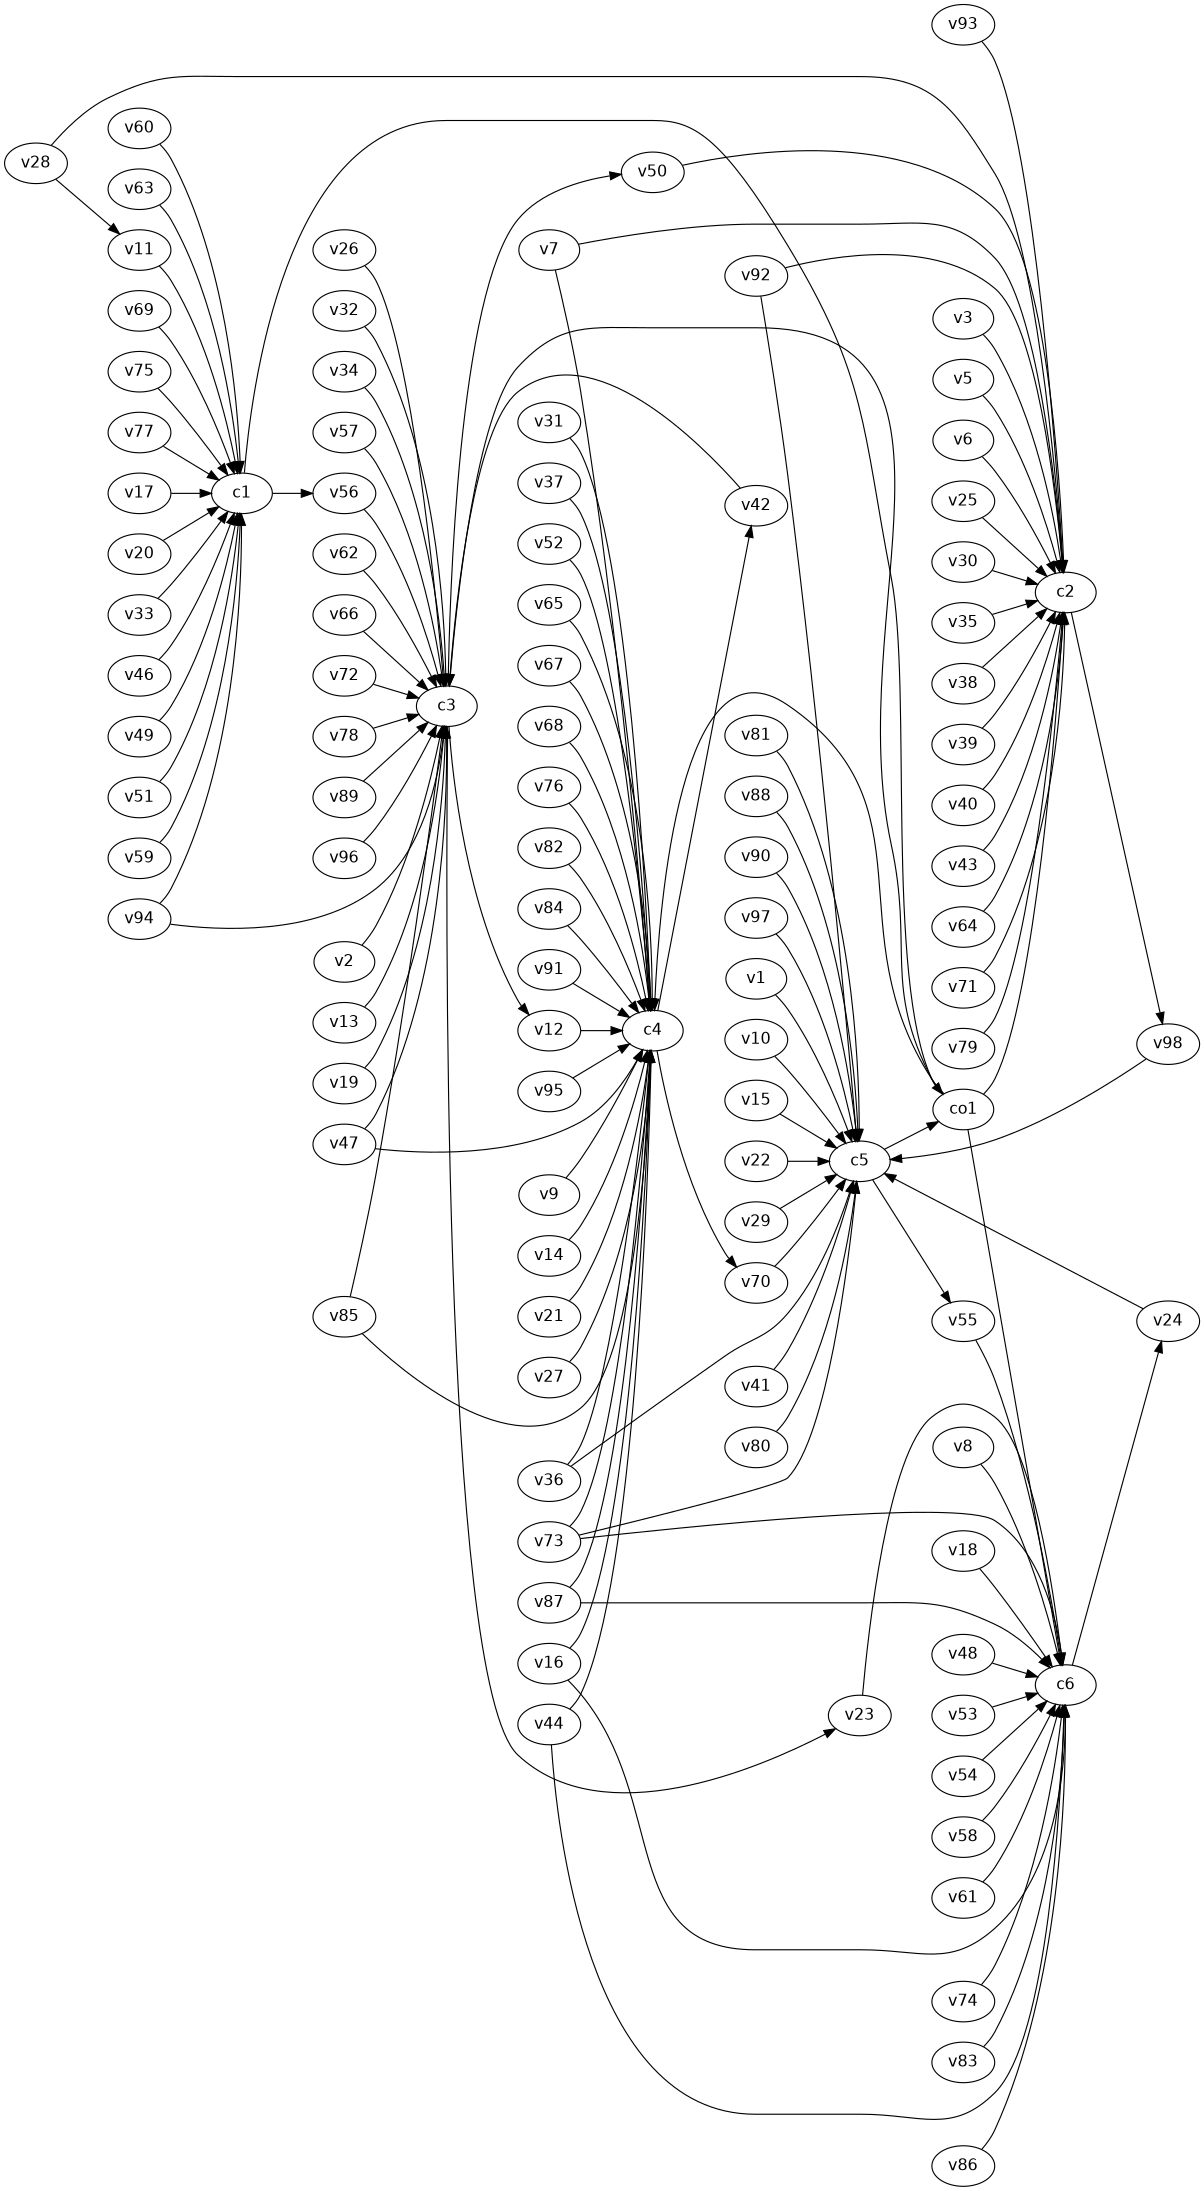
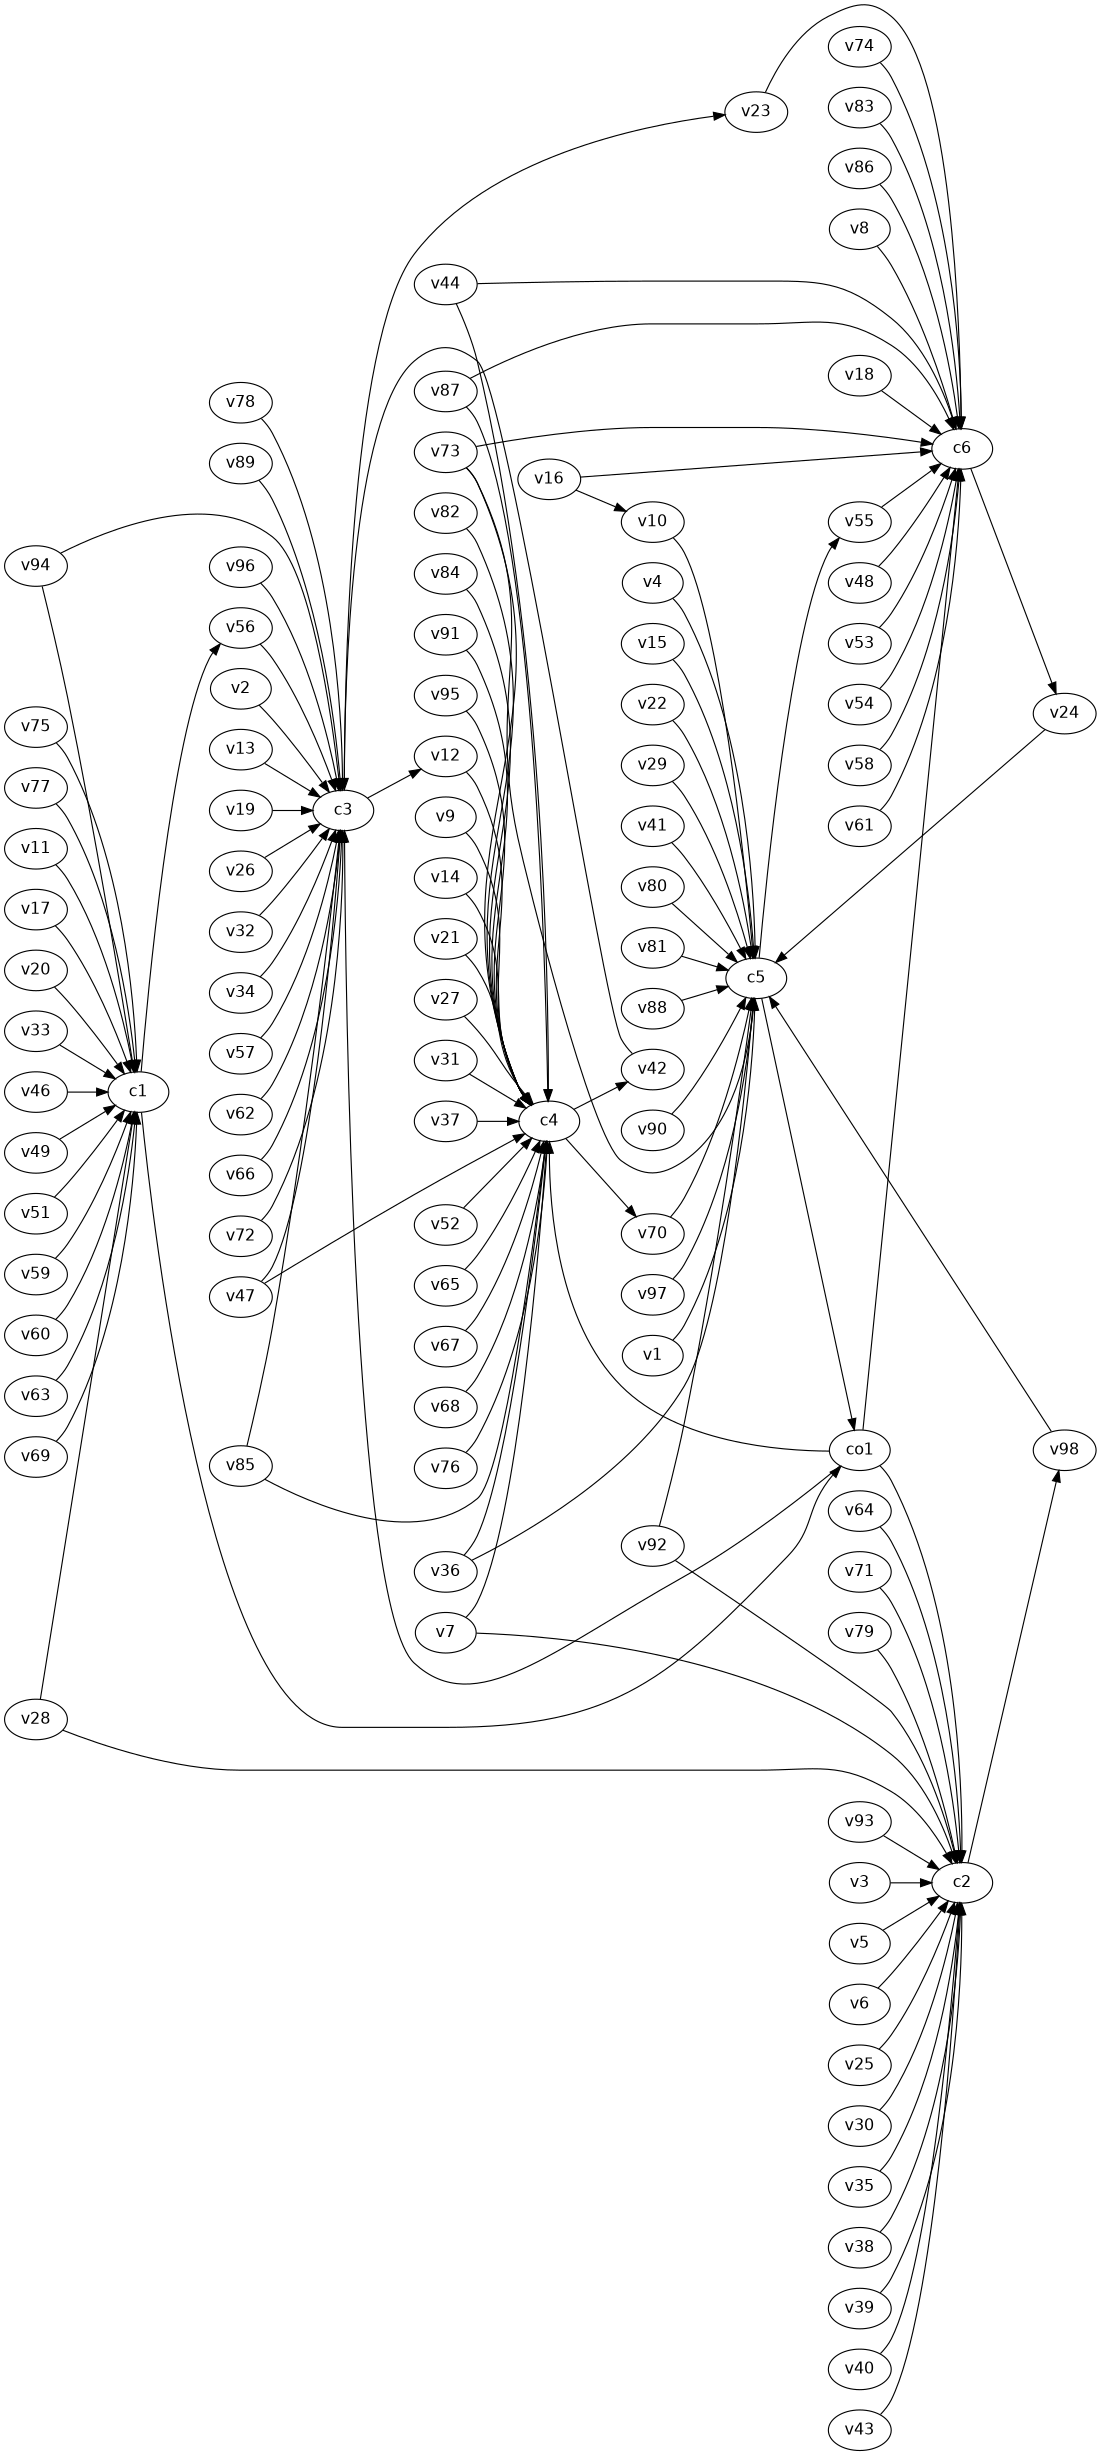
(653, 172) -> none
(83, 203) -> (86, 1411)
none -> (653, 583)
(622, 1448) -> (596, 498)
